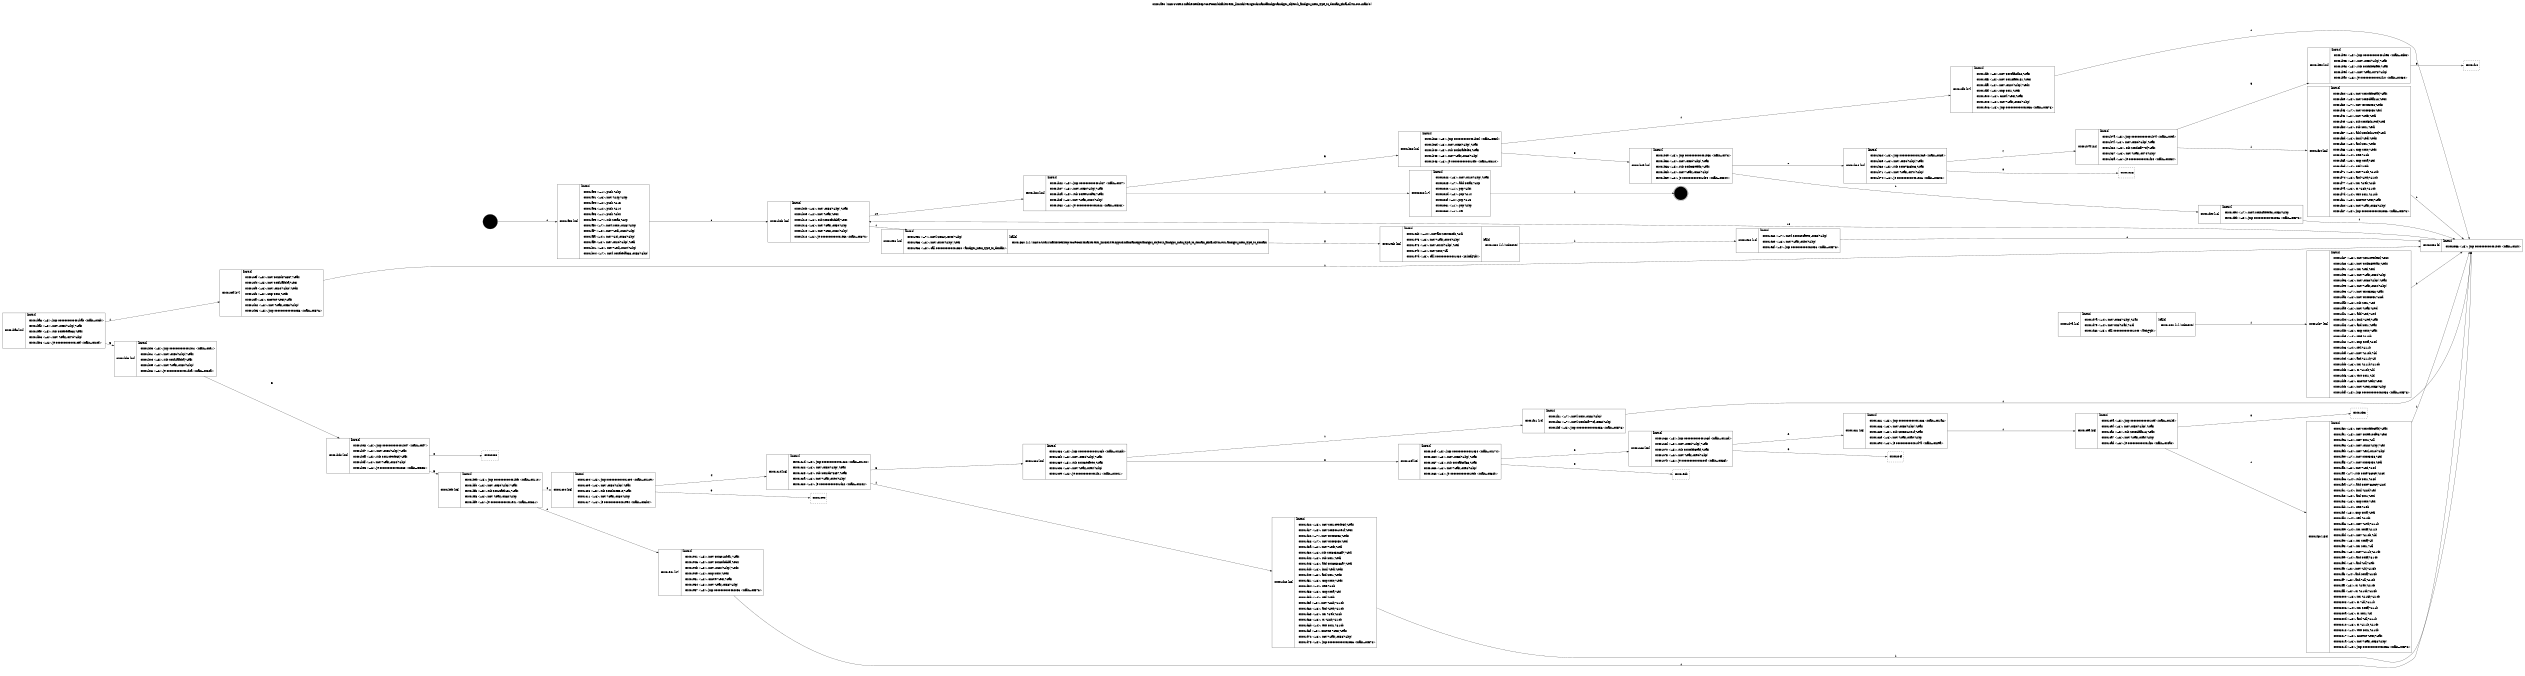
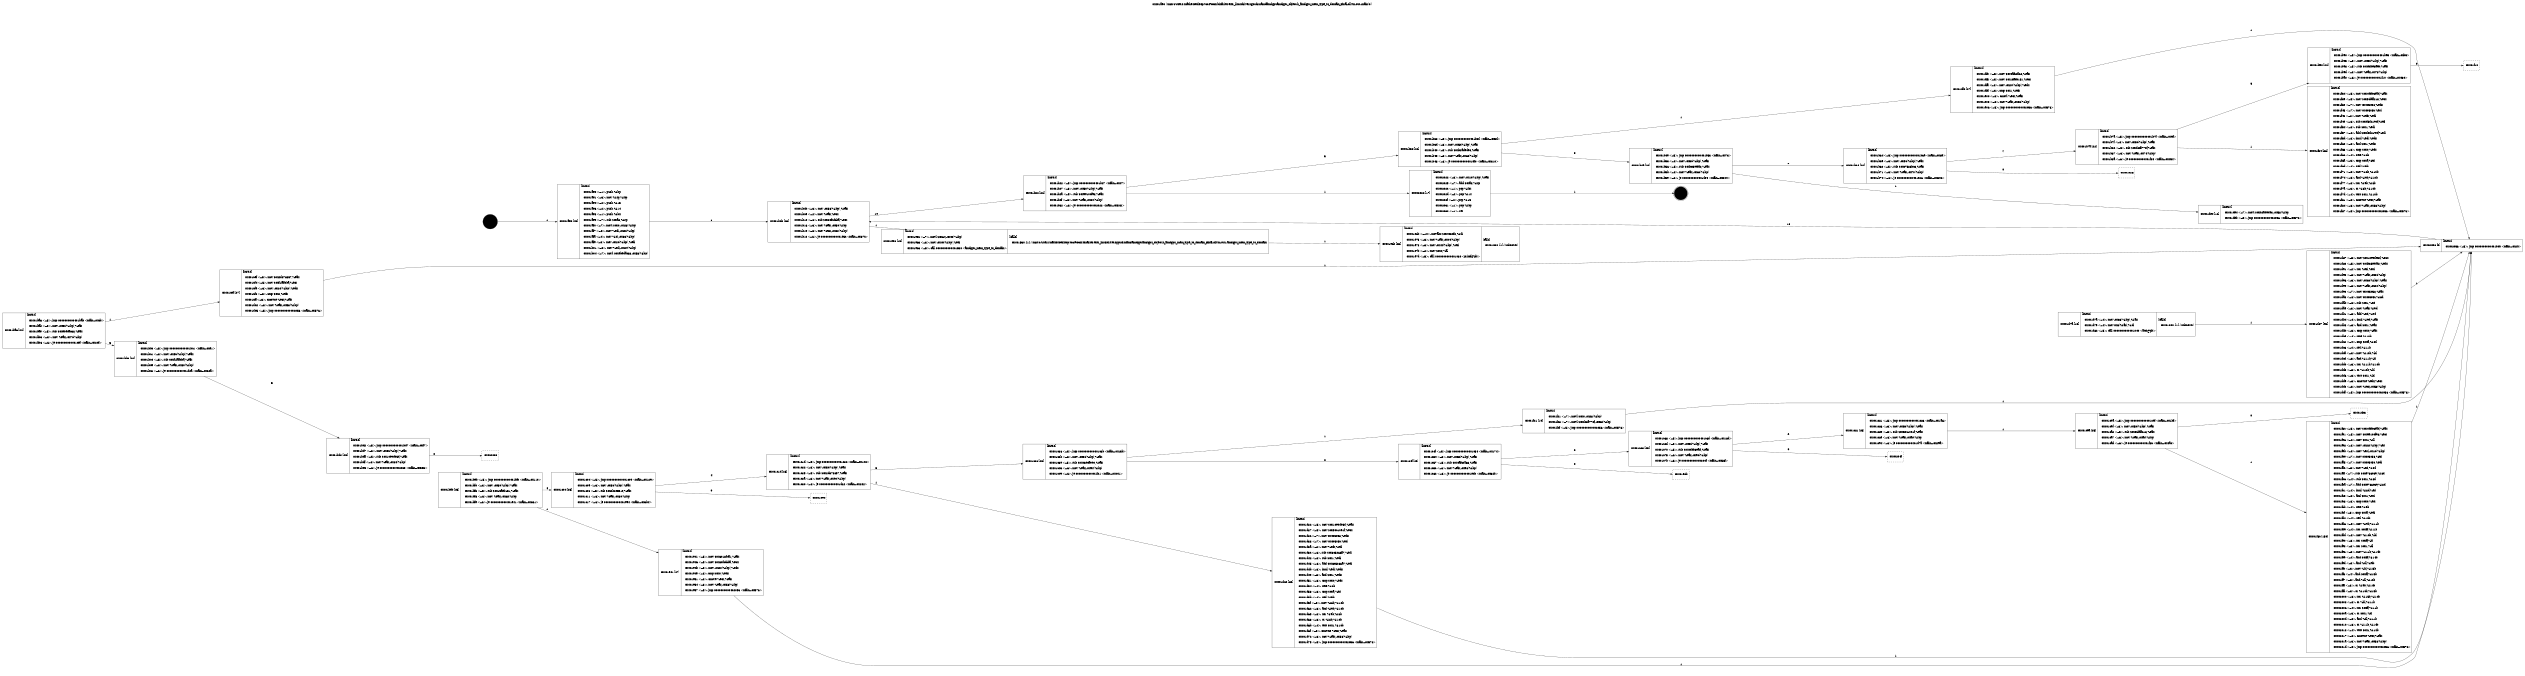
(2436, 216) -> none
(2379, 224) -> none
(1788, 241) -> none
(1324, 242) -> (1324, 242)
(433, 472) -> none
